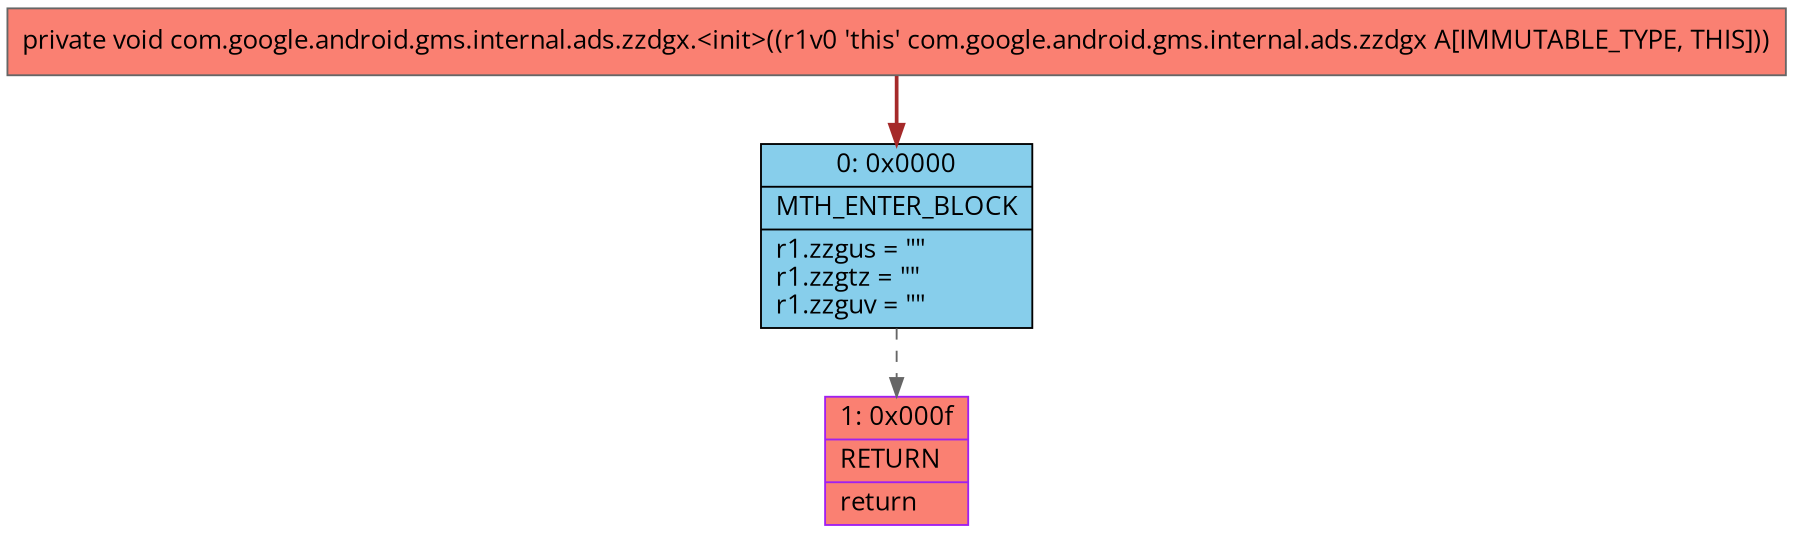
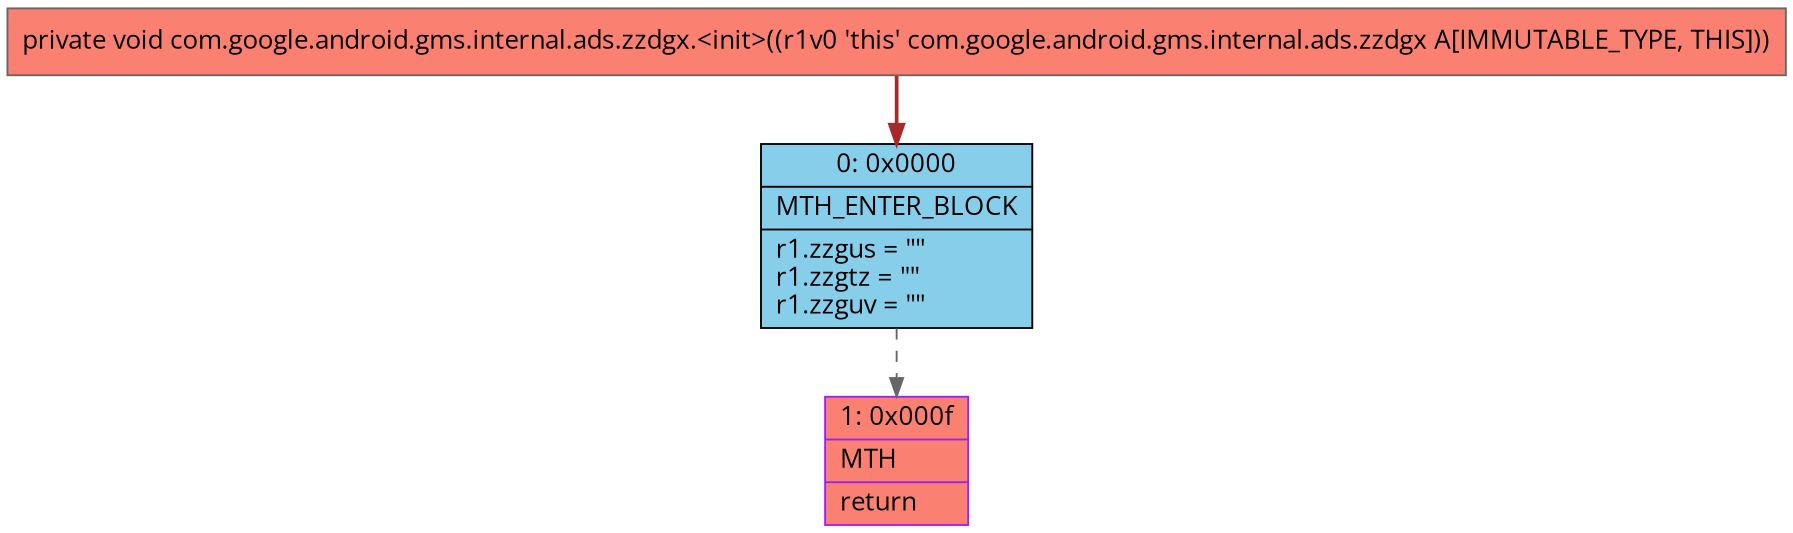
(891, 460) -> (869, 460)
